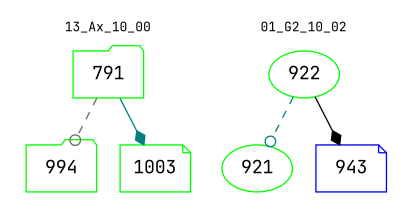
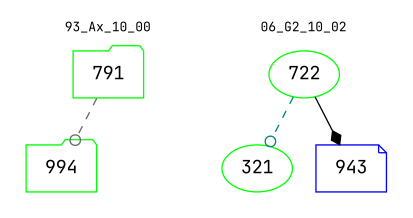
(108, 28) -> (108, 28)
(304, 28) -> (304, 28)
(304, 74) -> (304, 74)
(155, 168) -> none
(257, 168) -> (257, 168)
